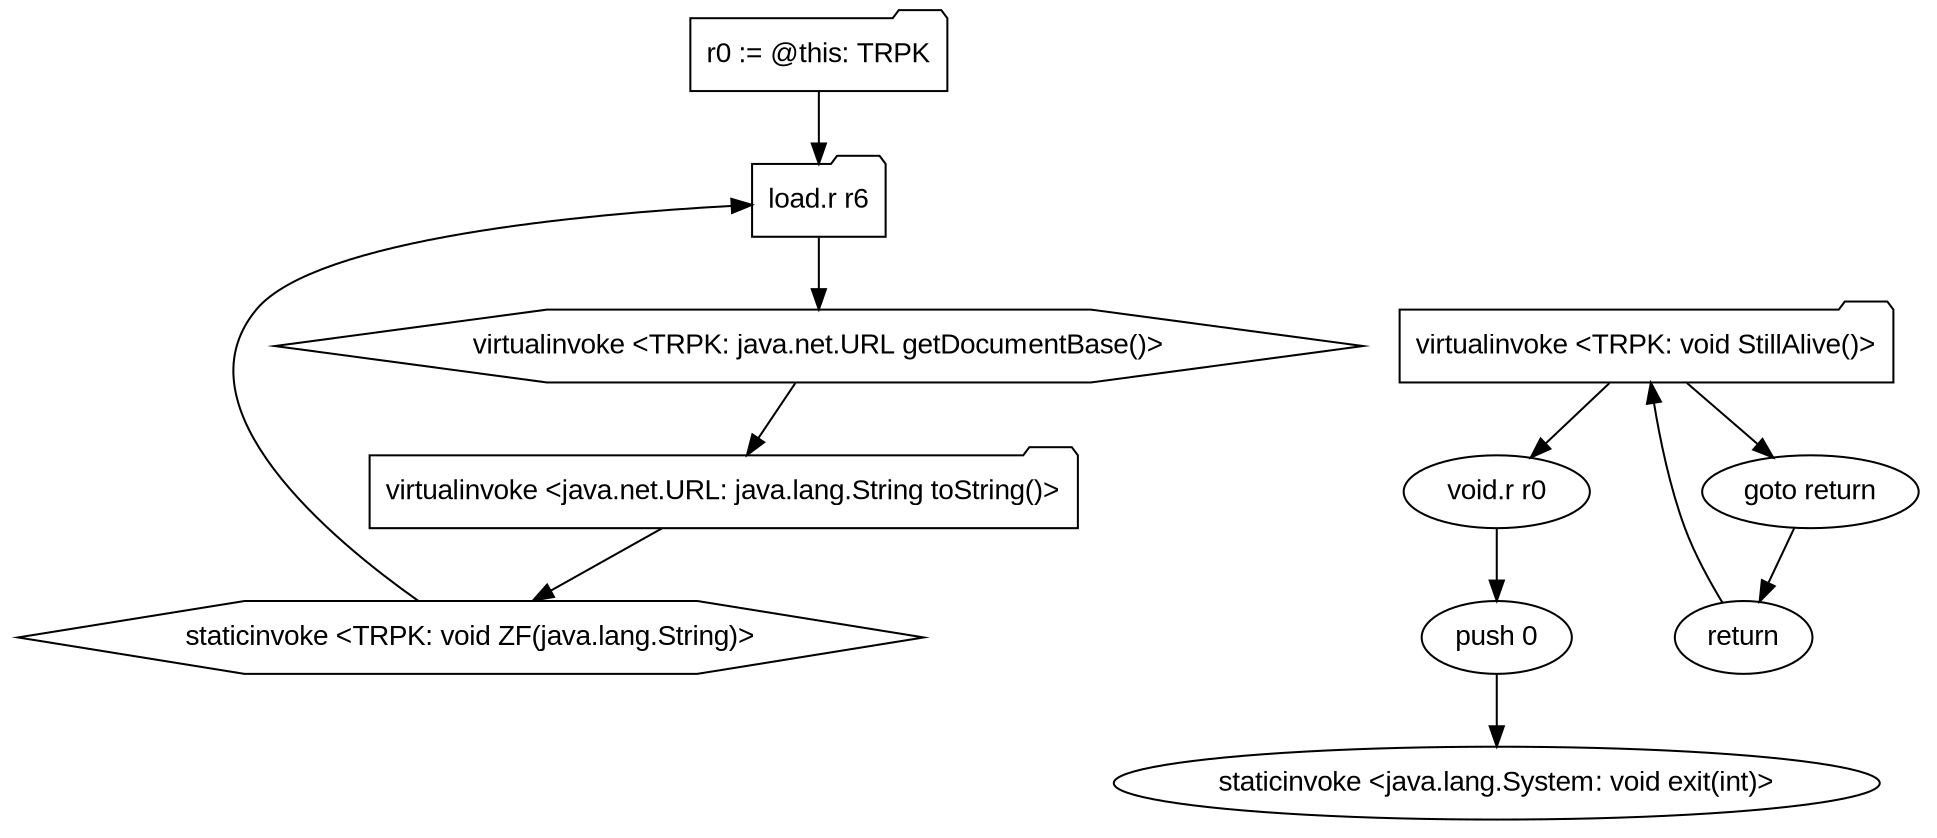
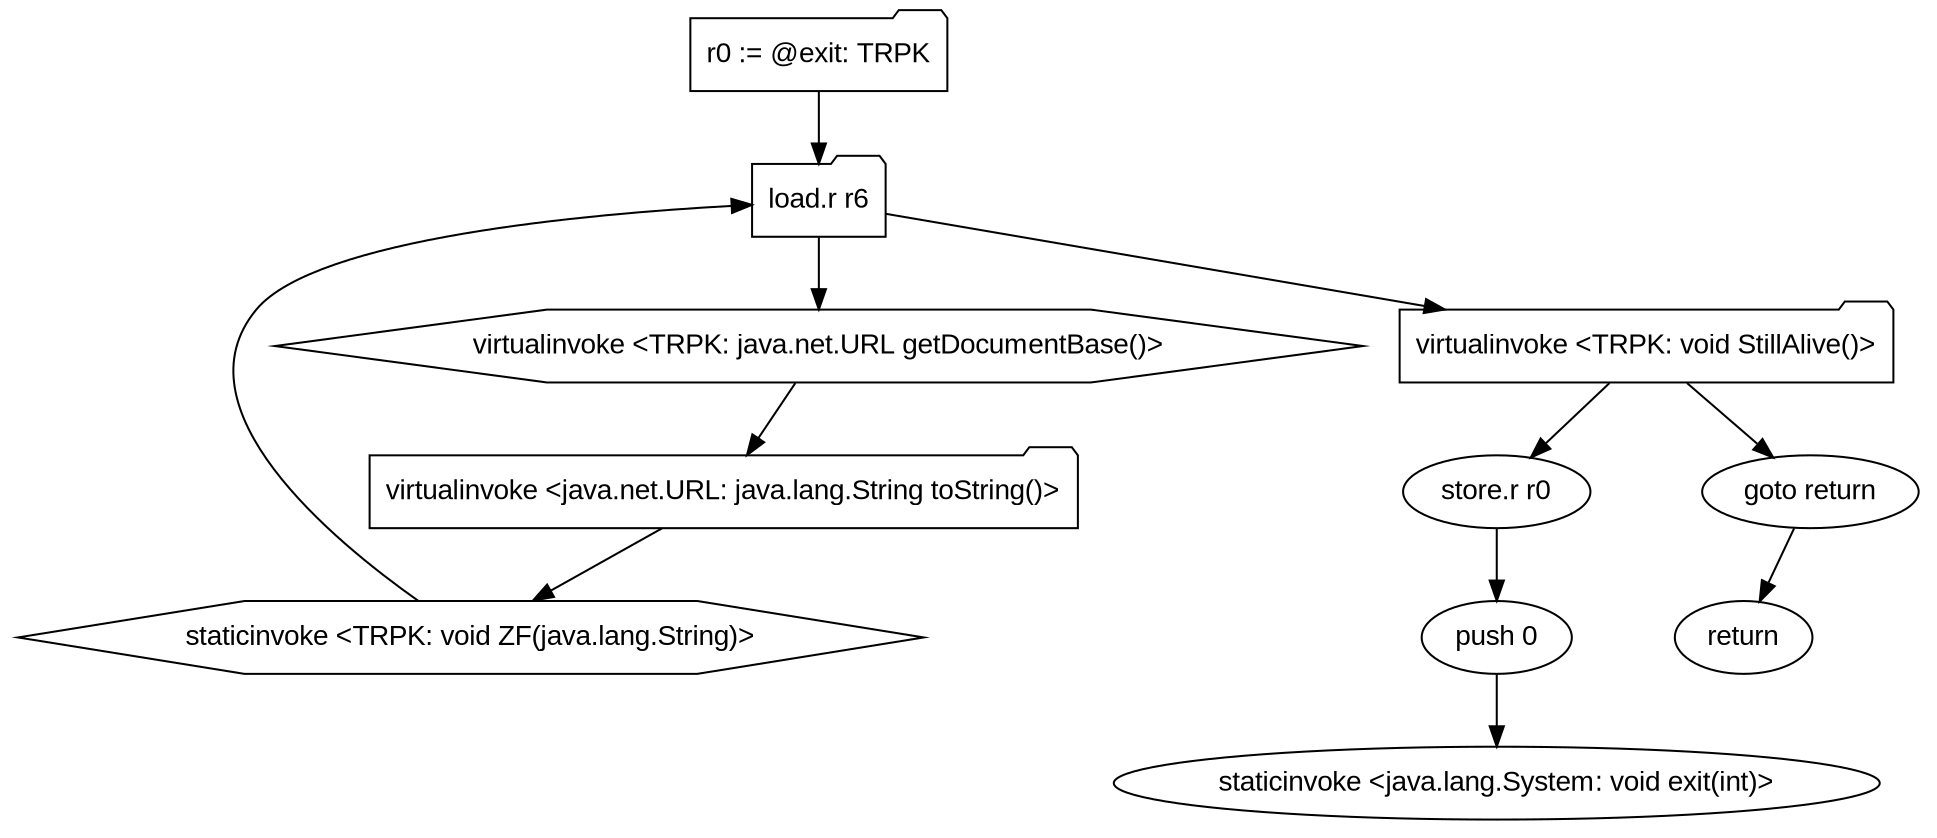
(819, 55) -> (819, 55)
(1497, 492) -> (1497, 492)
(1678, 507) -> (1155, 260)
